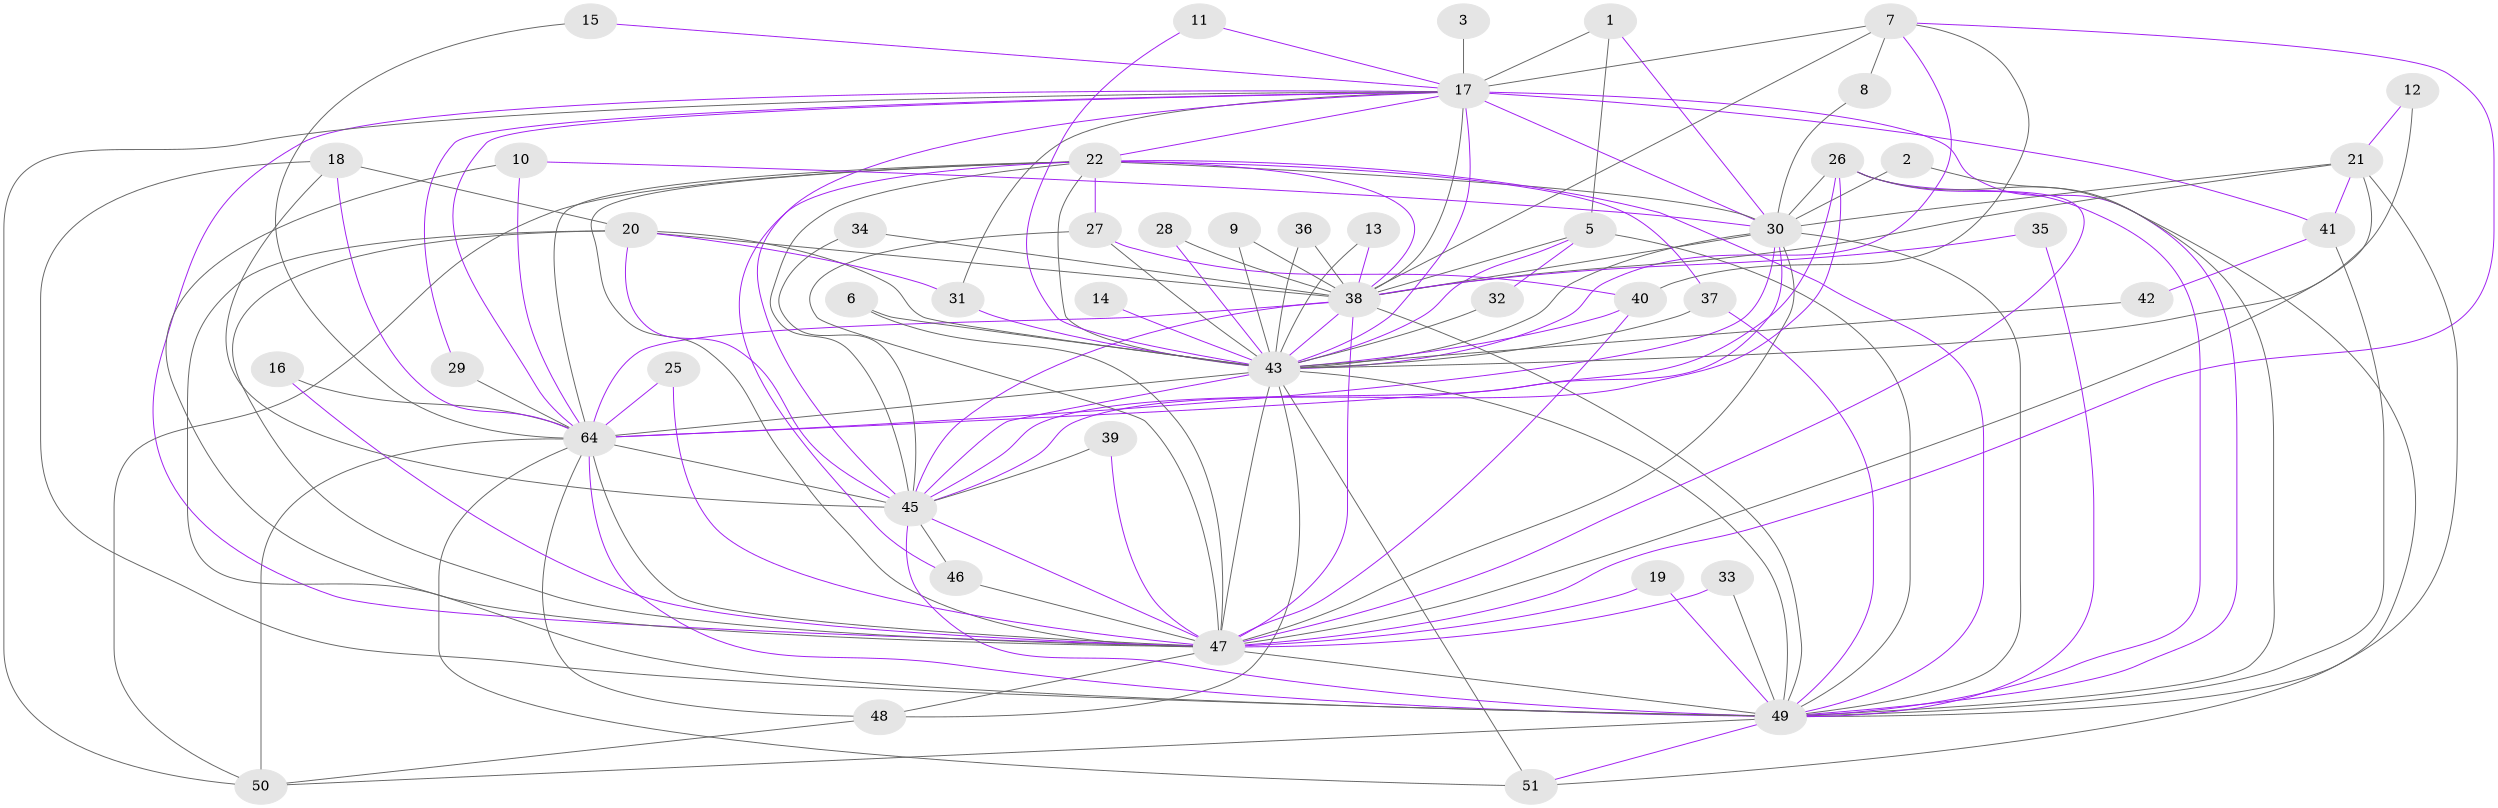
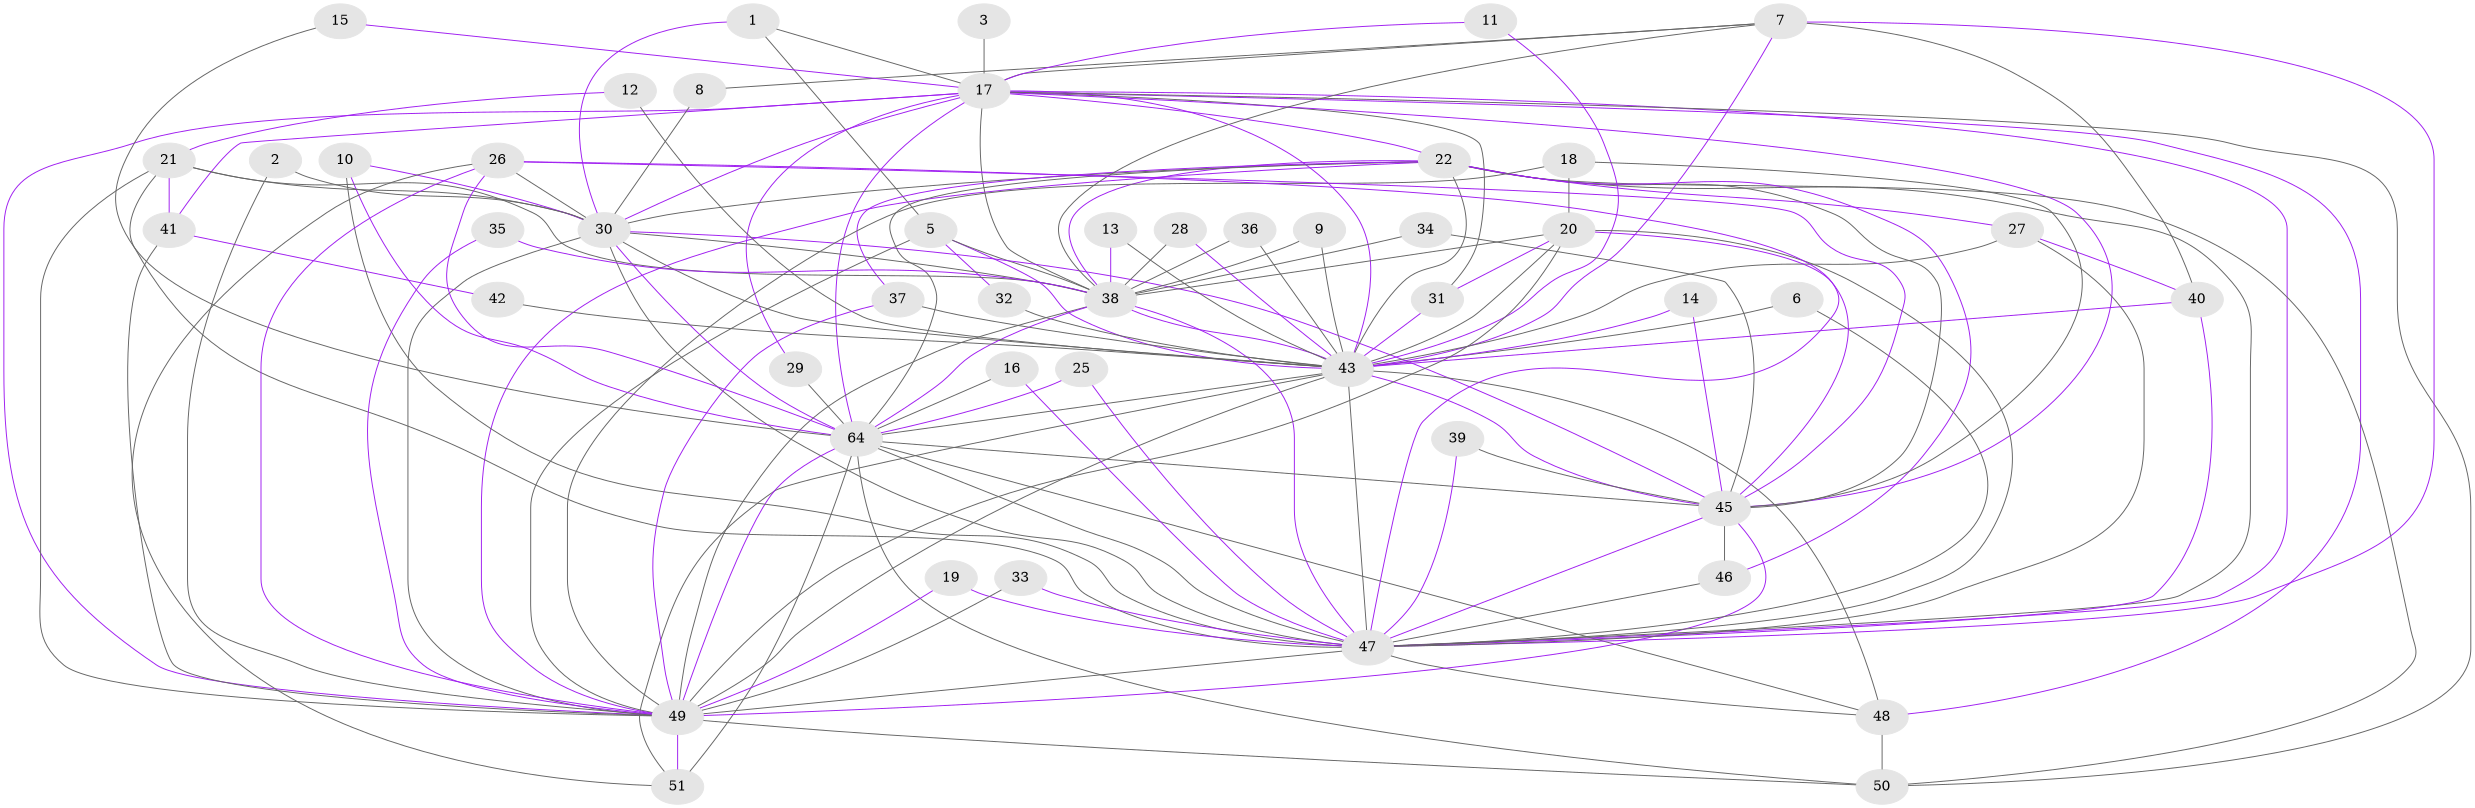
none -> (2135, 140)
(397, 359) -> none
(1063, 363) -> (1708, 404)
